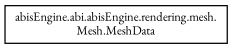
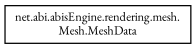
(116, 24) -> (98, 24)
